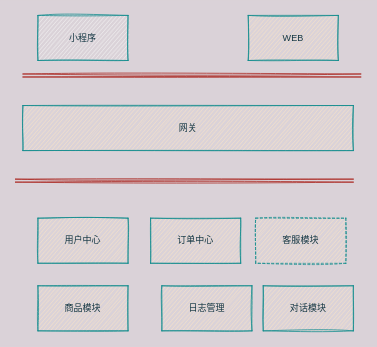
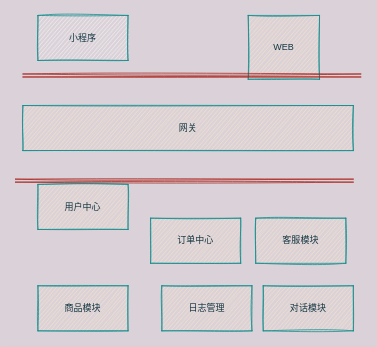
(293, 38) -> (284, 47)
(83, 240) -> (83, 207)
(300, 240) -> (300, 240)
